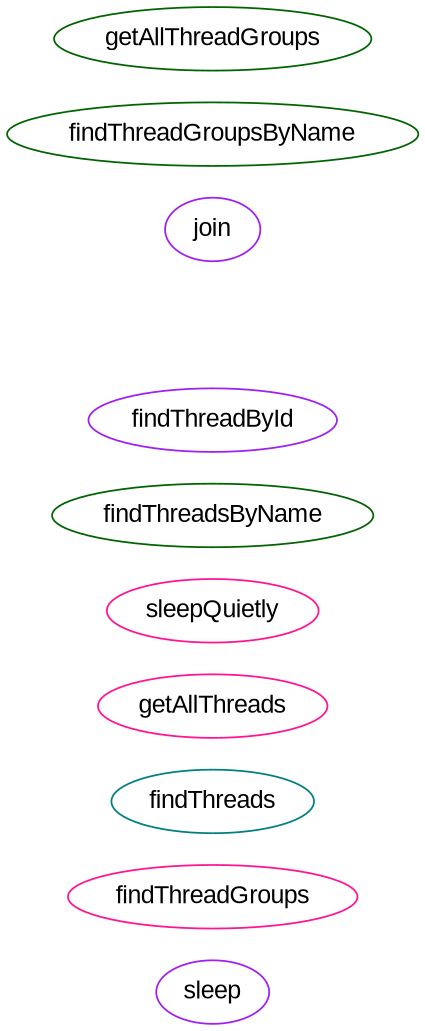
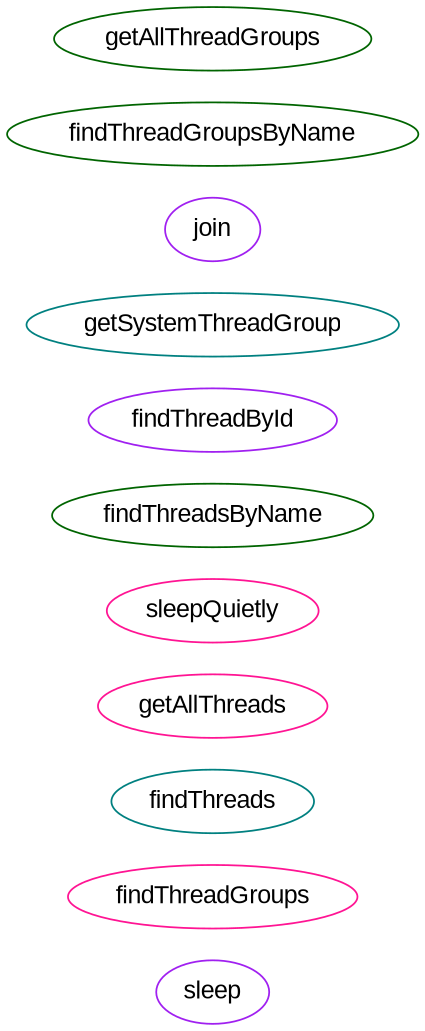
none -> (213, 325)
